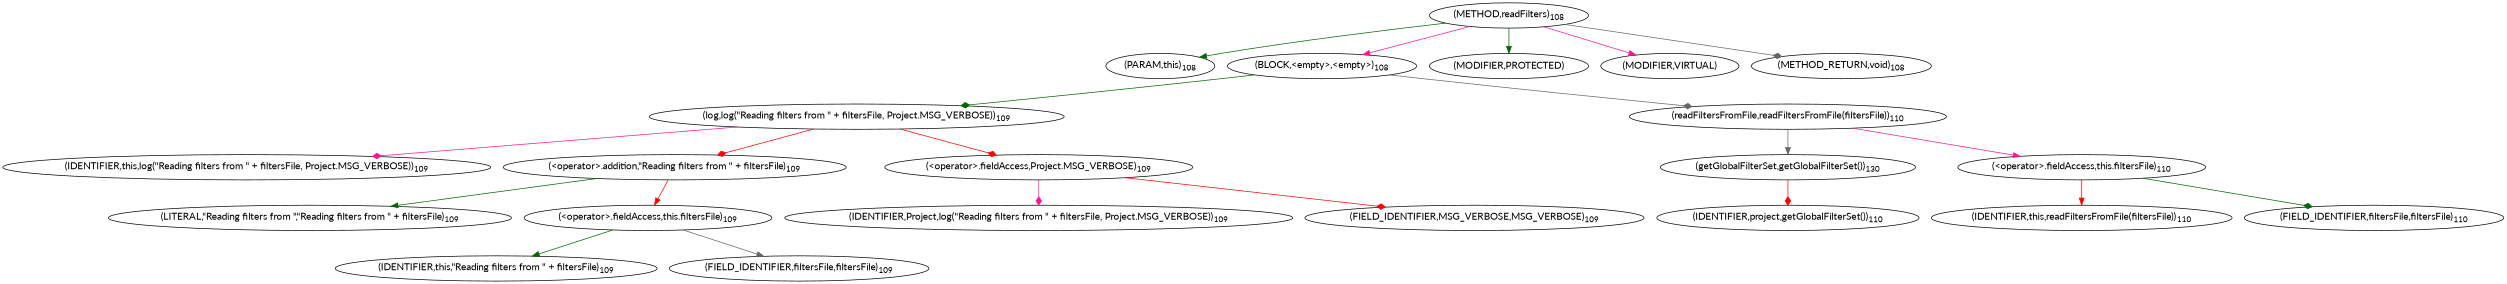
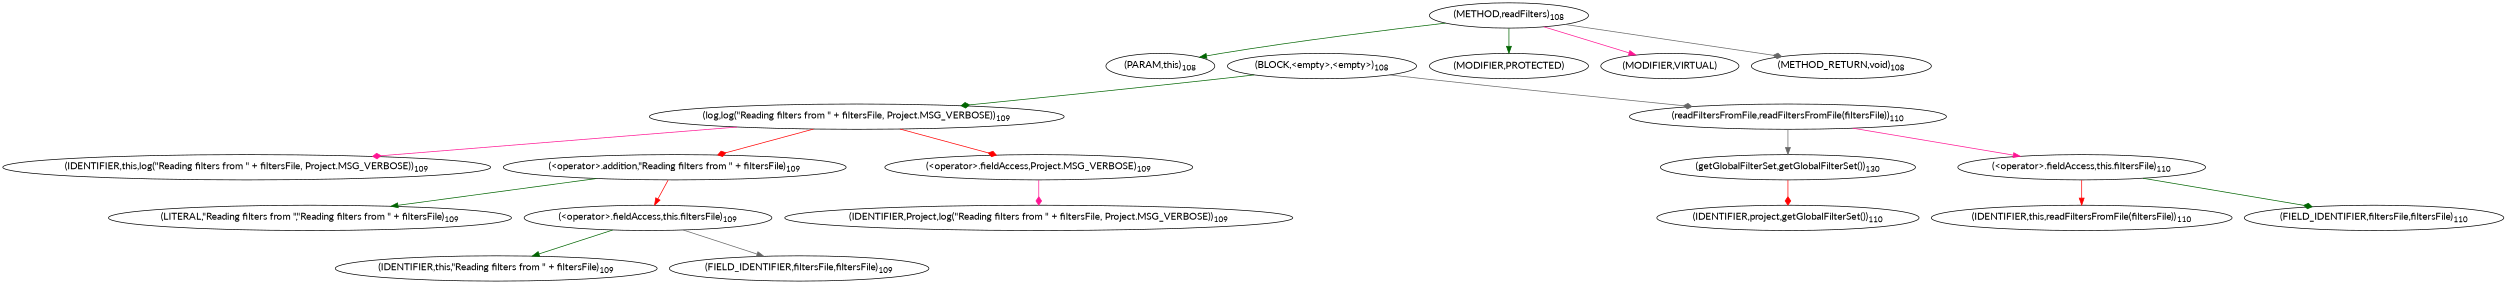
(1420, 40) -> none
(1474, 218) -> none
